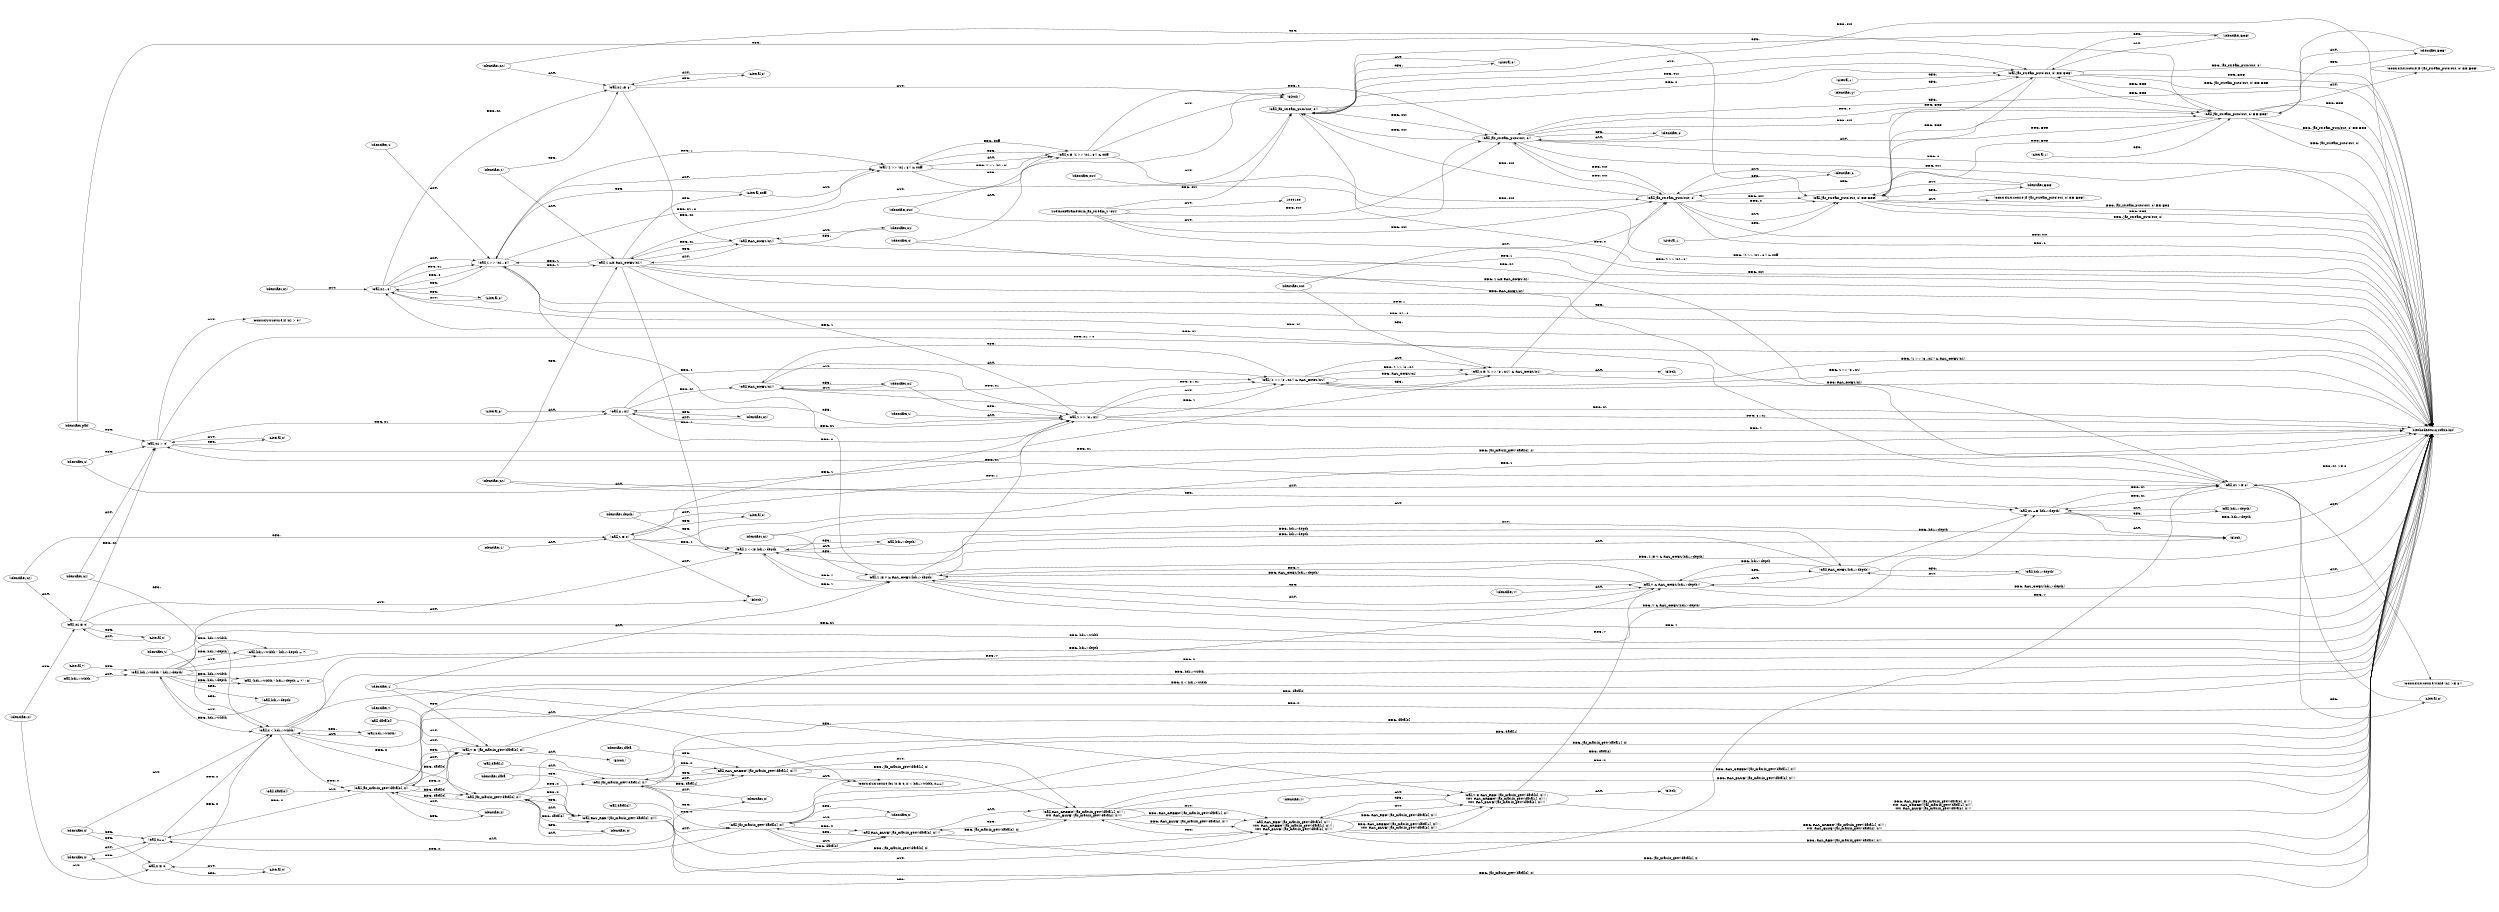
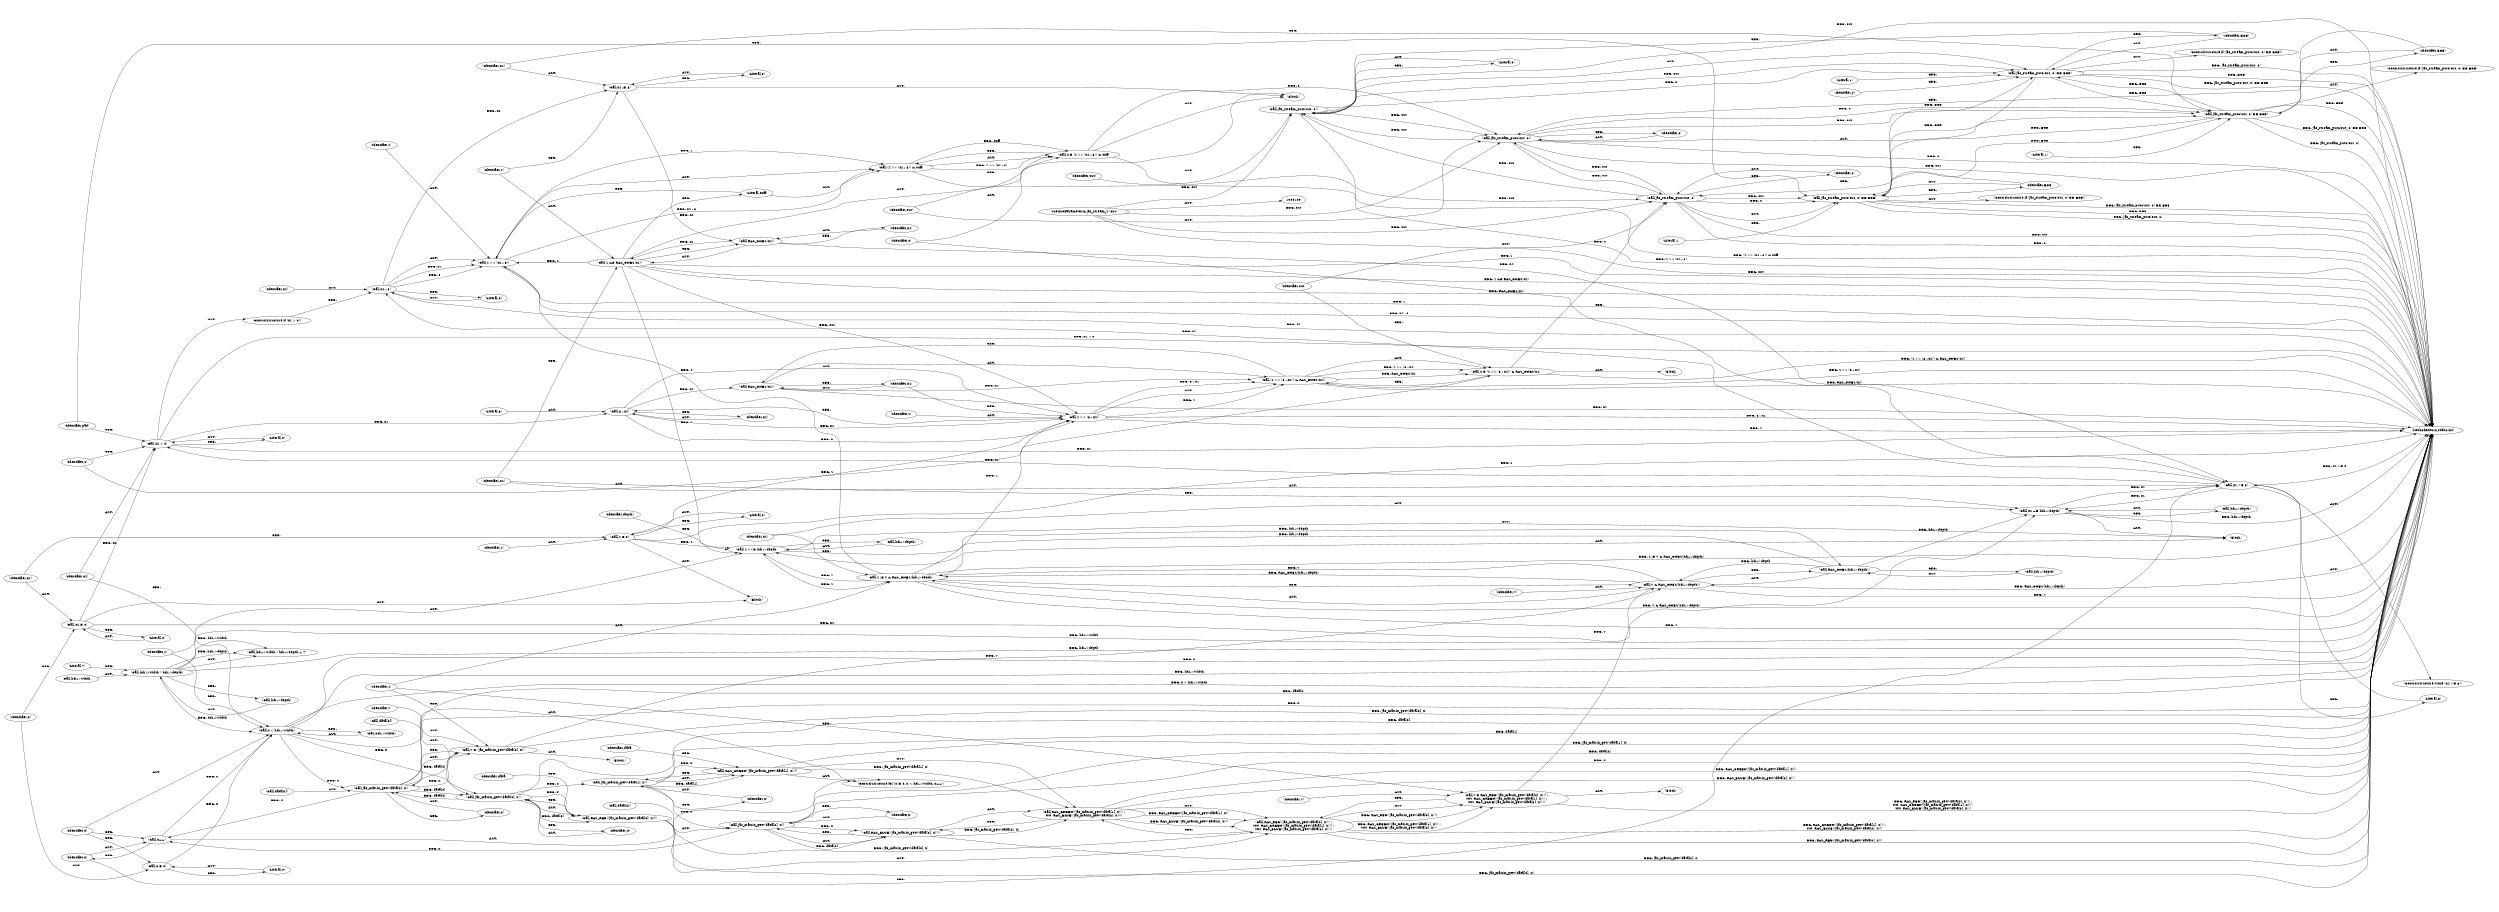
none -> (2236, 52)
(553, 267) -> none
(444, 285) -> (330, 305)
(827, 325) -> (827, 325)
(1523, 453) -> (1585, 715)
(277, 681) -> none
(494, 764) -> none
